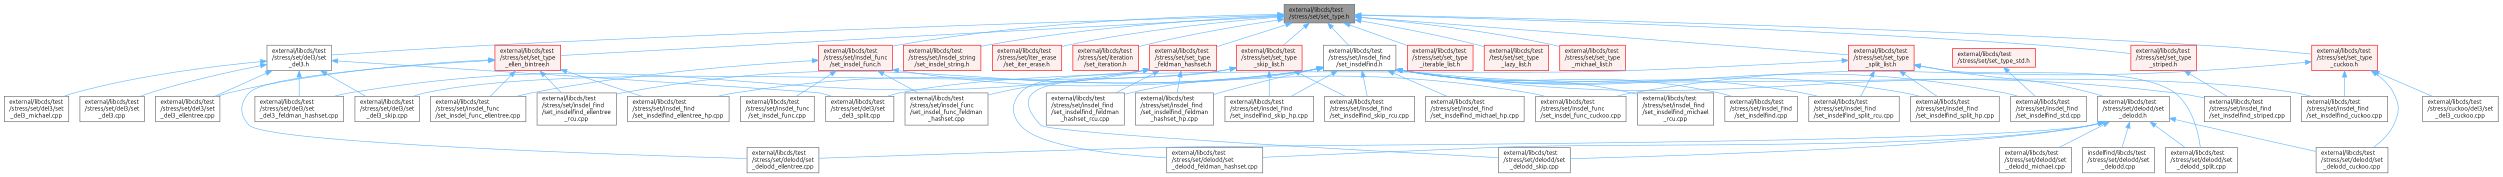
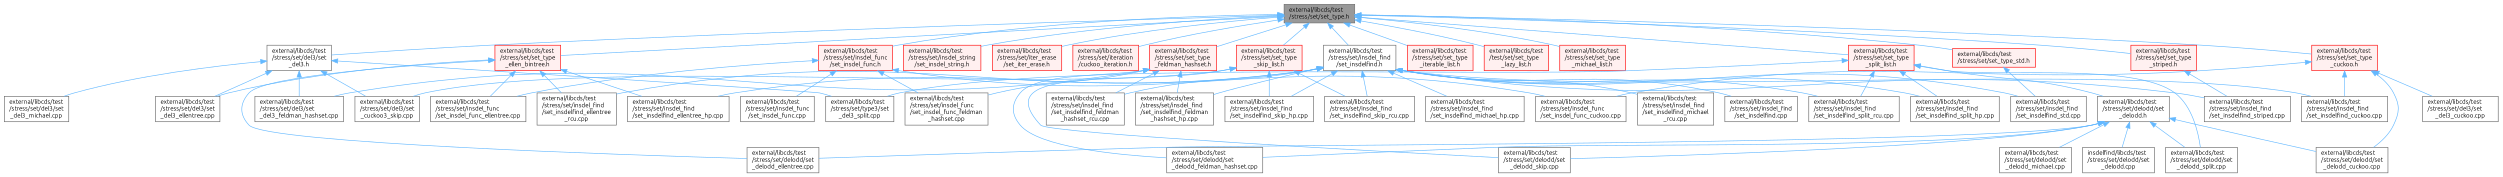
none -> (1657, 25)
(1106, 58) -> (1106, 58)
(112, 109) -> none
(387, 109) -> (387, 109)
(860, 109) -> (860, 109)
(2460, 109) -> (2460, 109)
